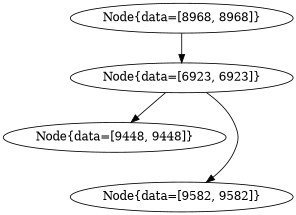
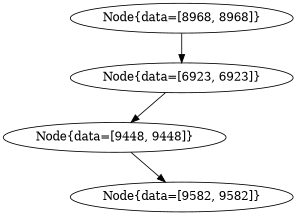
(238, 133) -> (145, 164)
